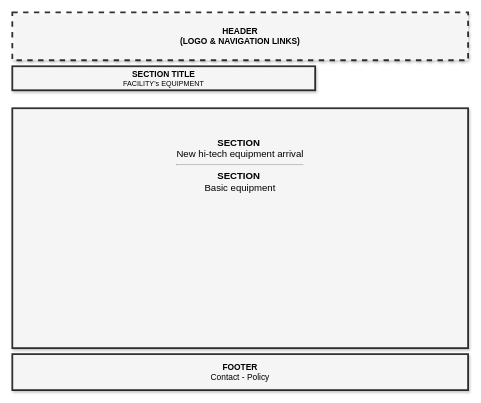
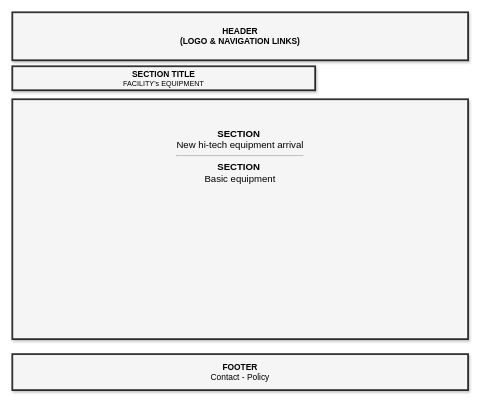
(240, 36) -> (240, 36)
(240, 228) -> (240, 219)
